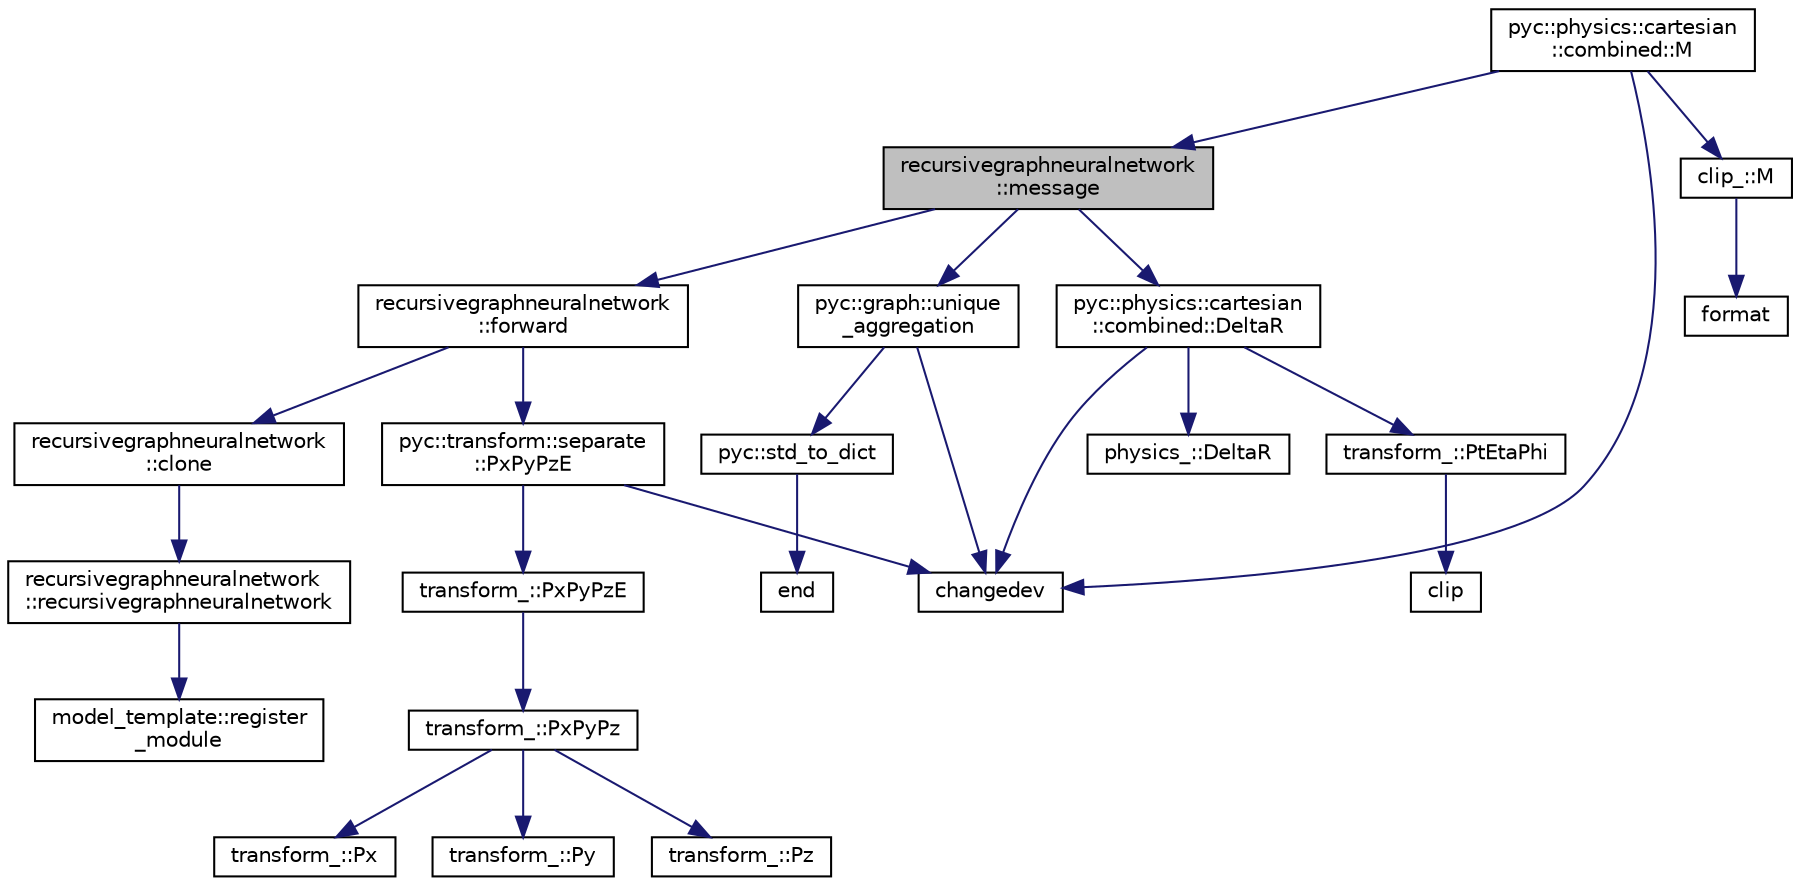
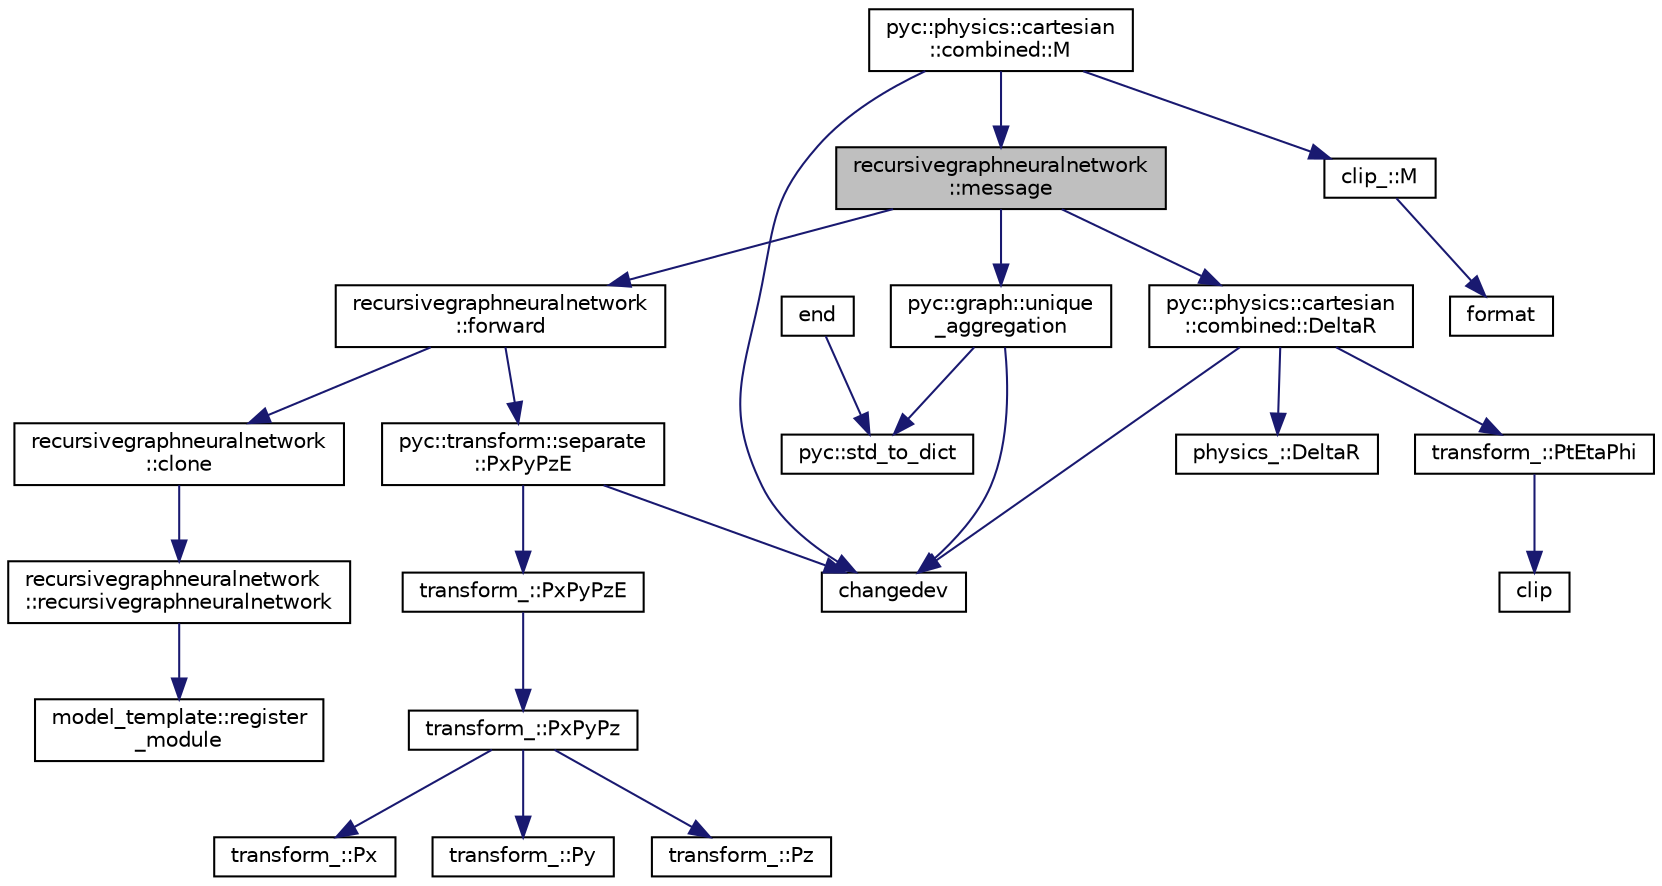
(797, 513) -> (843, 376)
